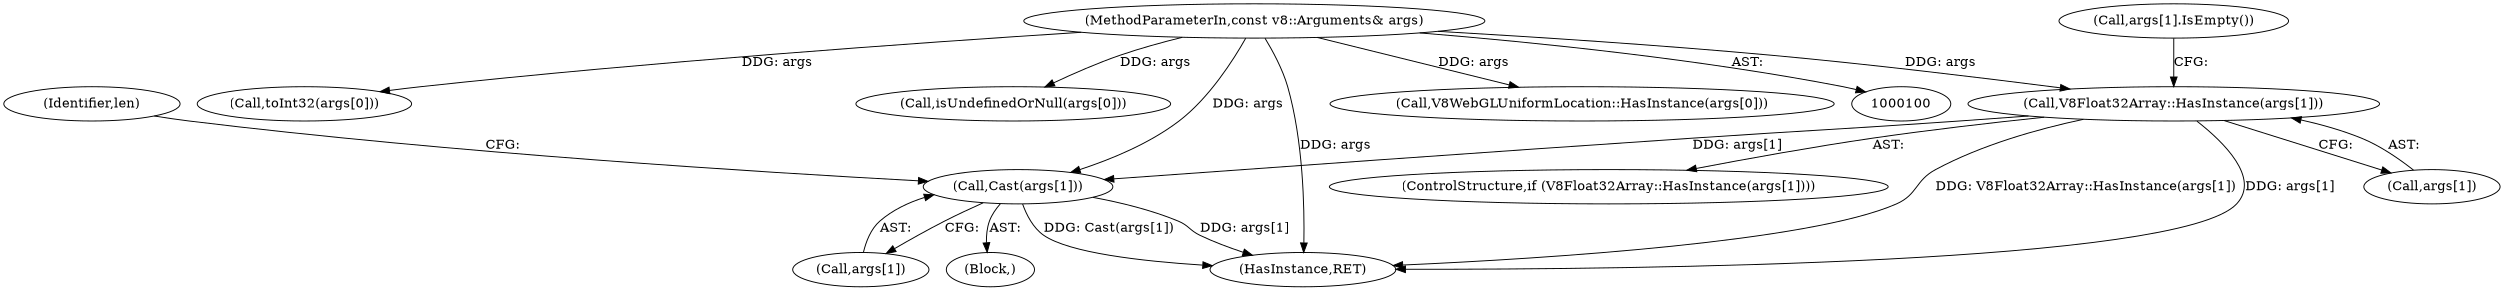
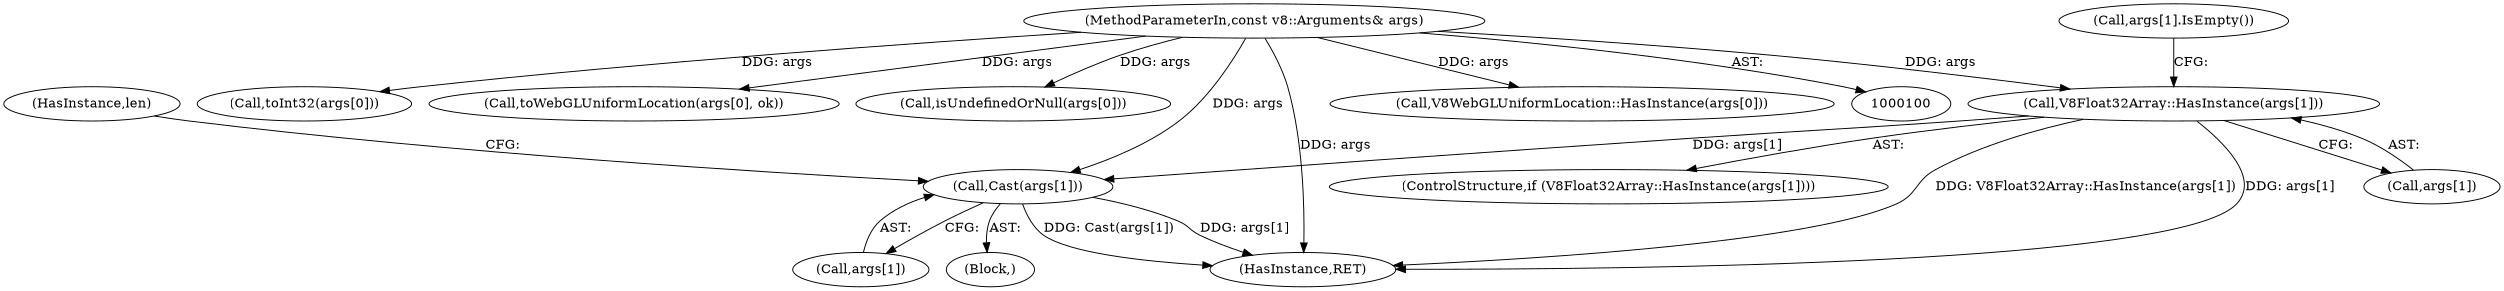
(92, 104) -> (92, 104)
none -> (634, 104)
